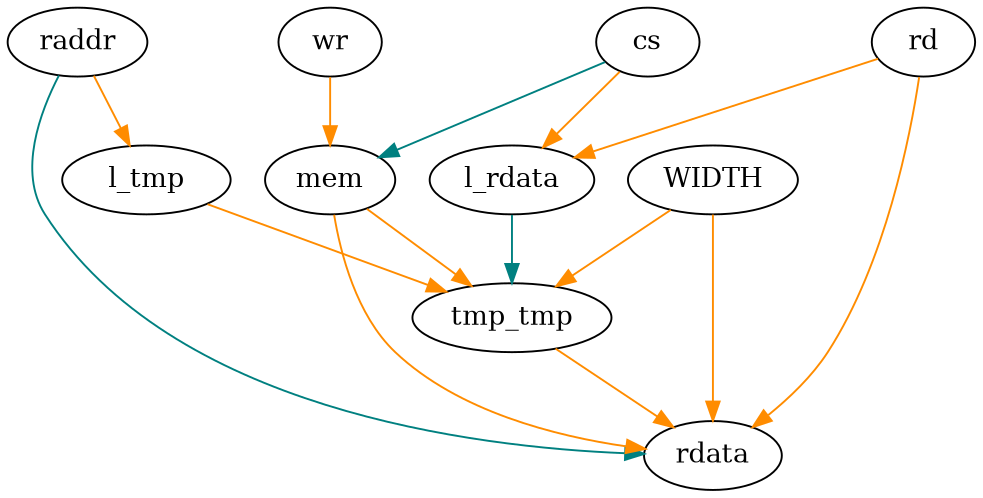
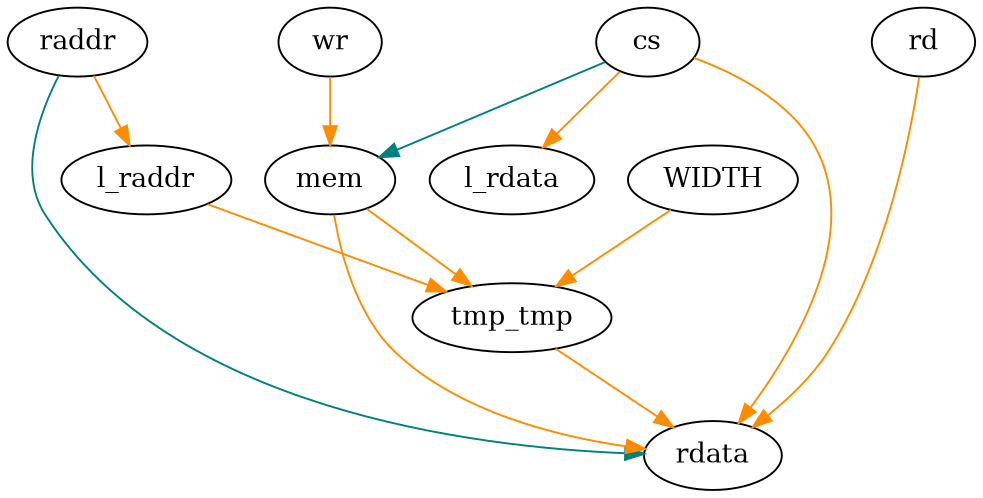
(736, 105) -> none
(146, 180) -> (146, 180)
(512, 239) -> none
(713, 308) -> (831, 209)
